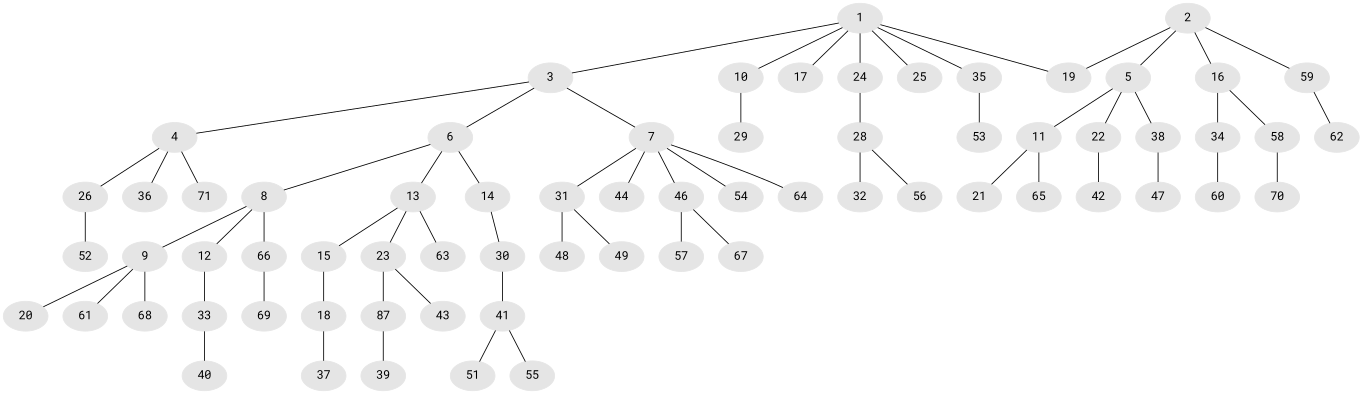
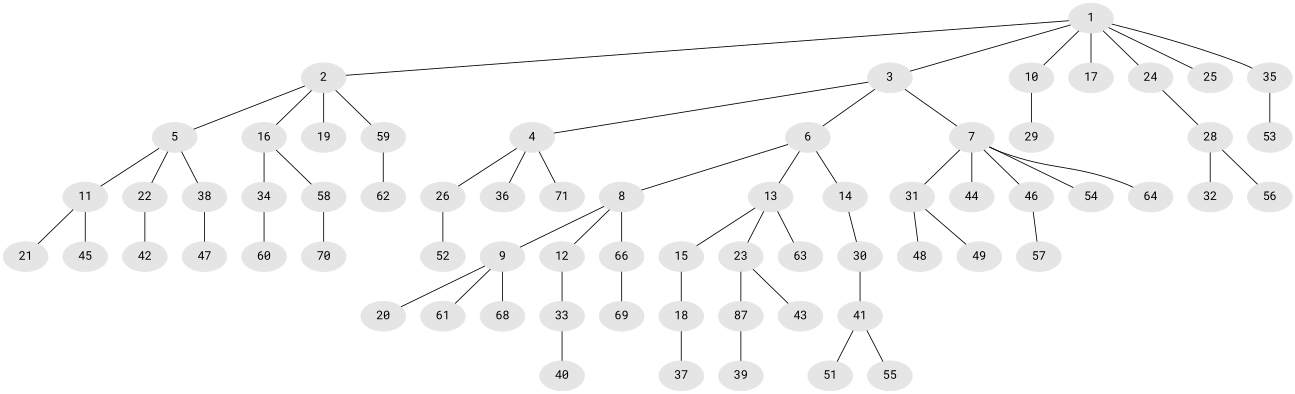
(964, 48) -> (707, 48)
(1039, 197) -> (85, 257)
(741, 257) -> none
